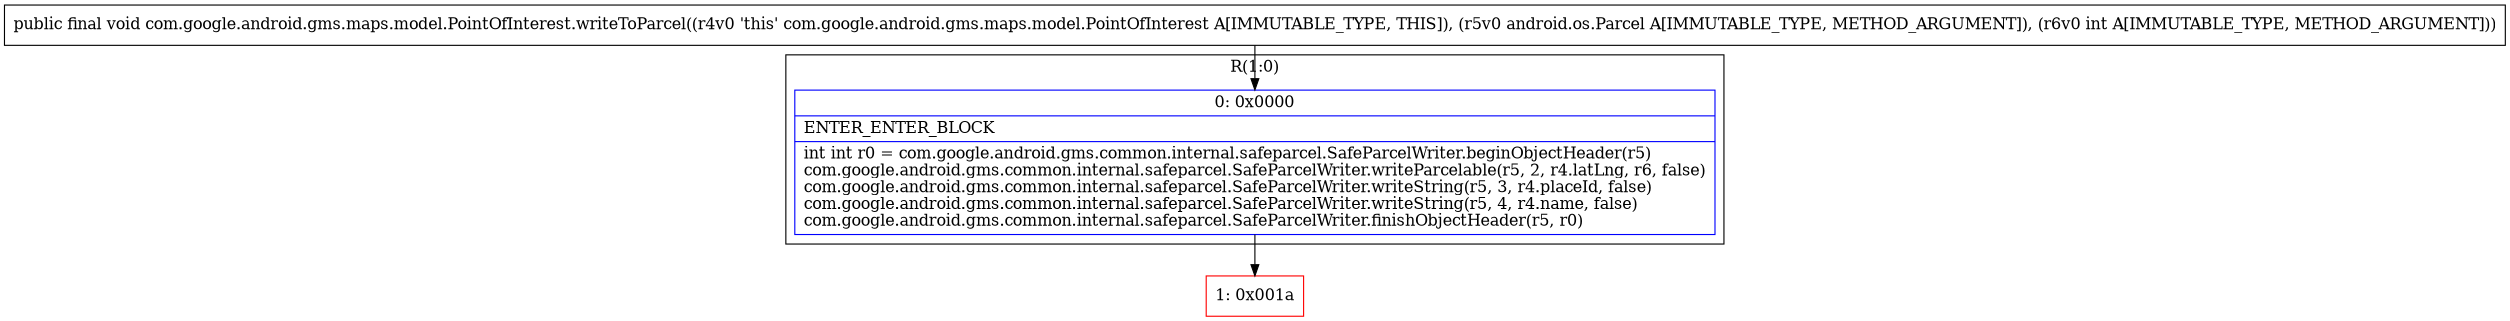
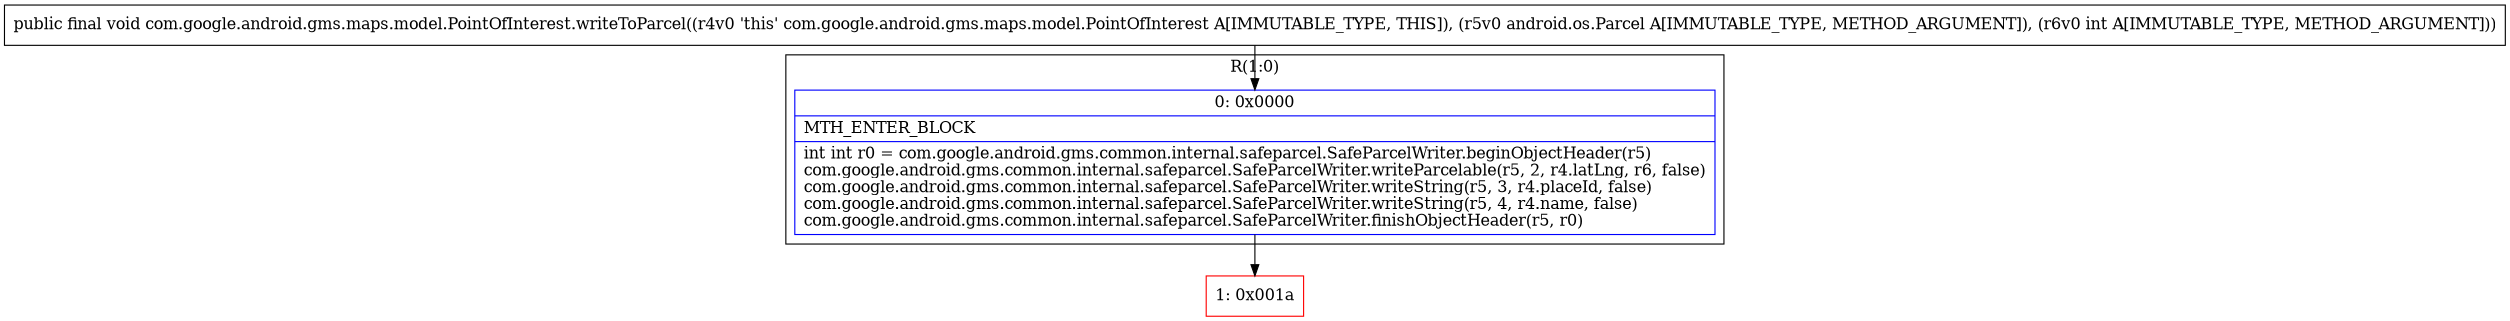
(899, 128) -> (890, 128)
